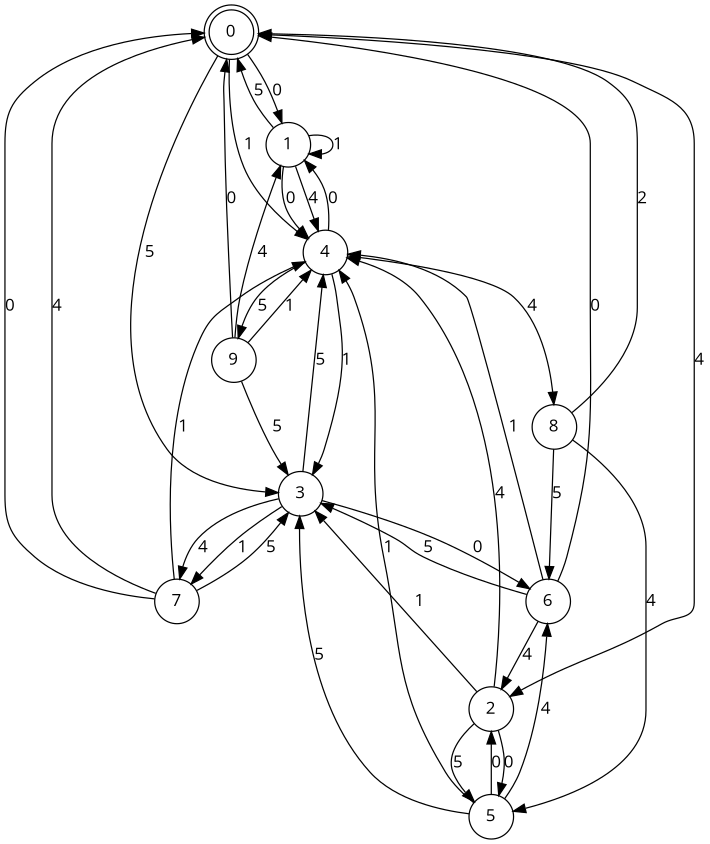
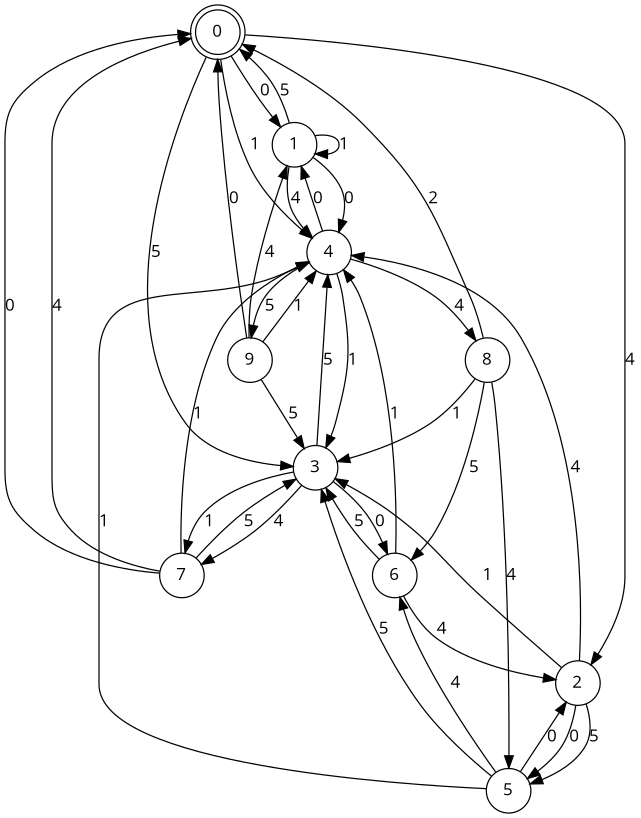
(590, 190) -> none
none -> (419, 430)
